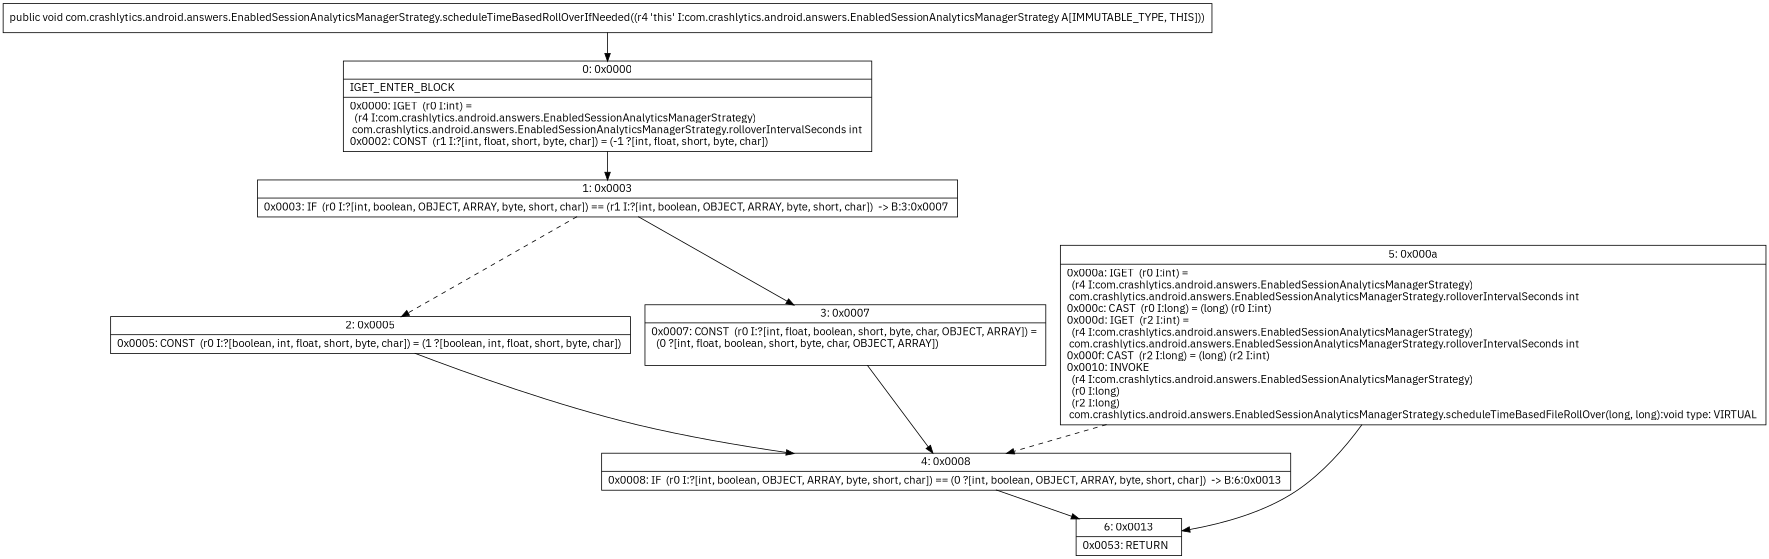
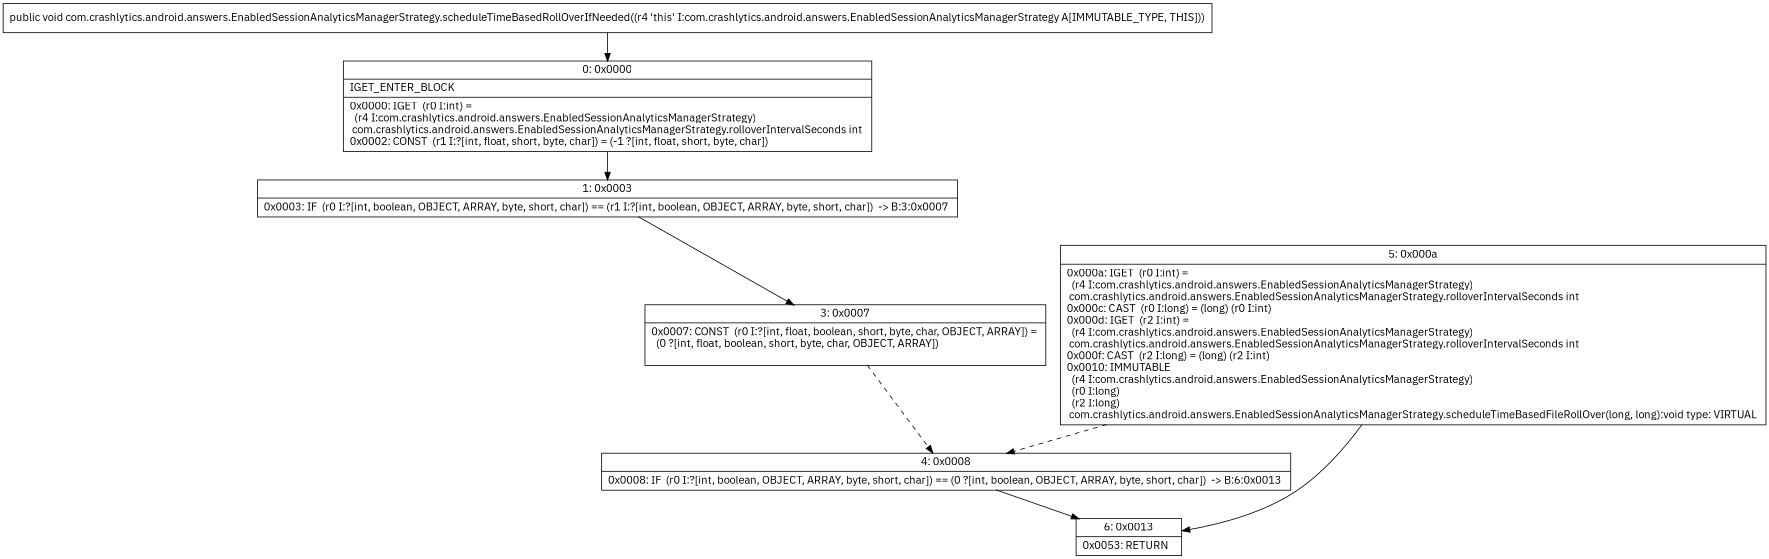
(371, 335) -> none
(1111, 368) -> (1121, 368)
(898, 406) -> (898, 406)
